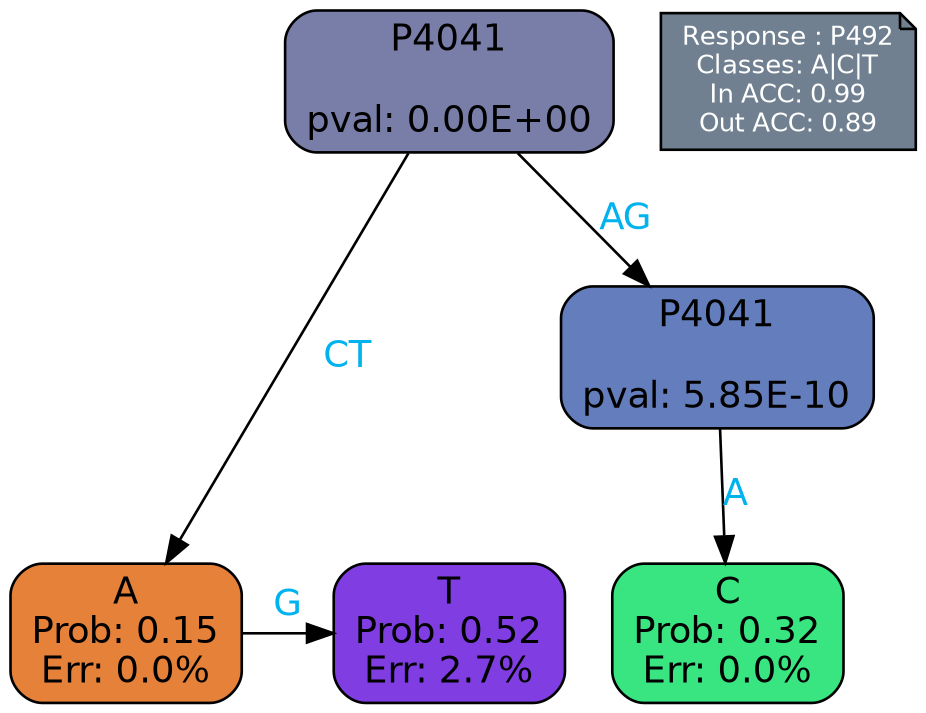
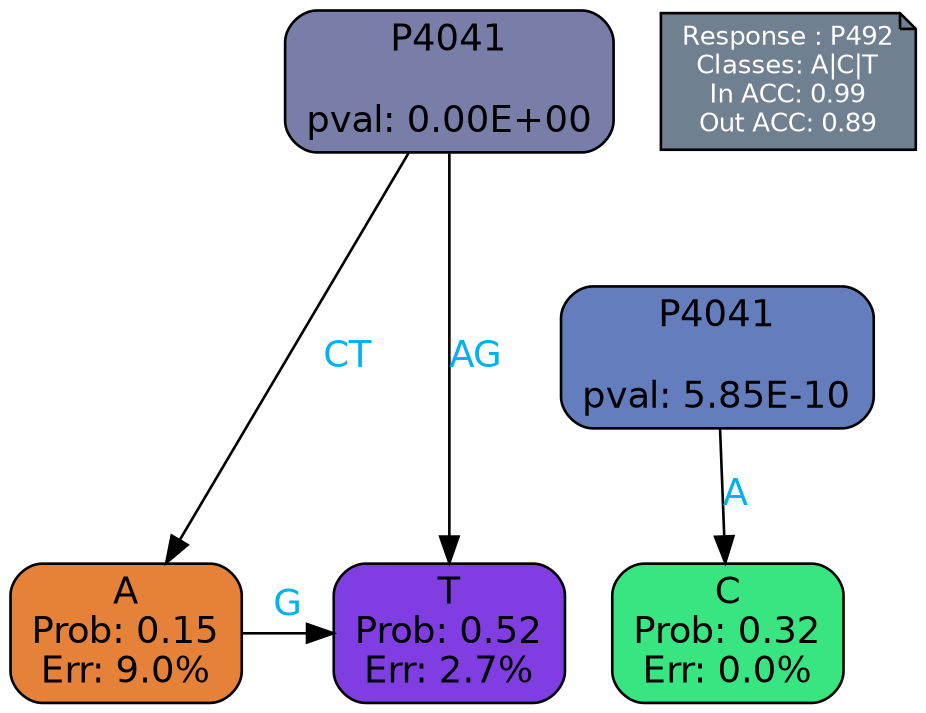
(574, 210) -> (449, 345)
(126, 633) -> (126, 633)
